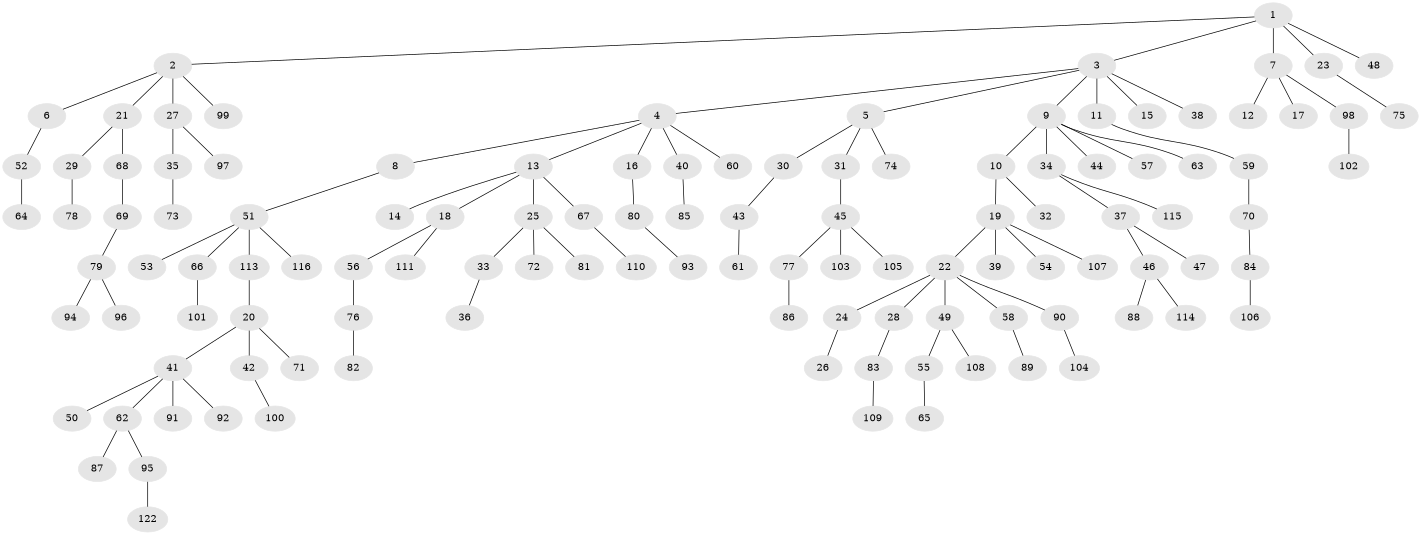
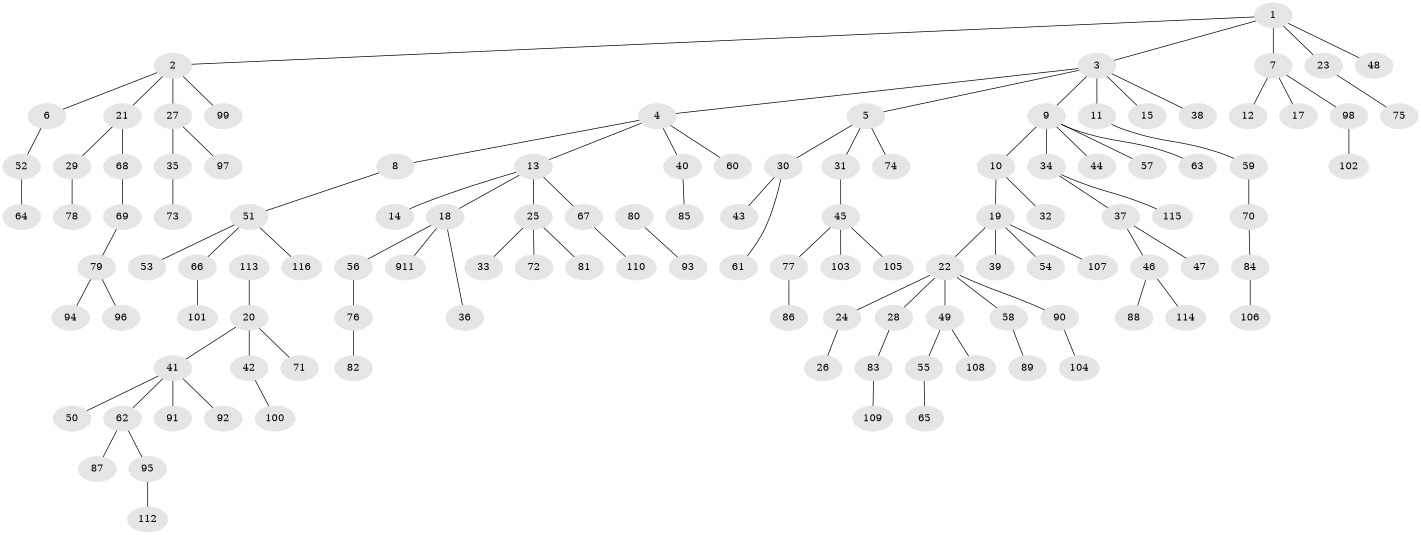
(632, 167) -> none
(249, 242) -> none
(739, 242) -> (769, 220)
(405, 267) -> (405, 267)
(474, 292) -> (455, 267)
(148, 519) -> (148, 519)
